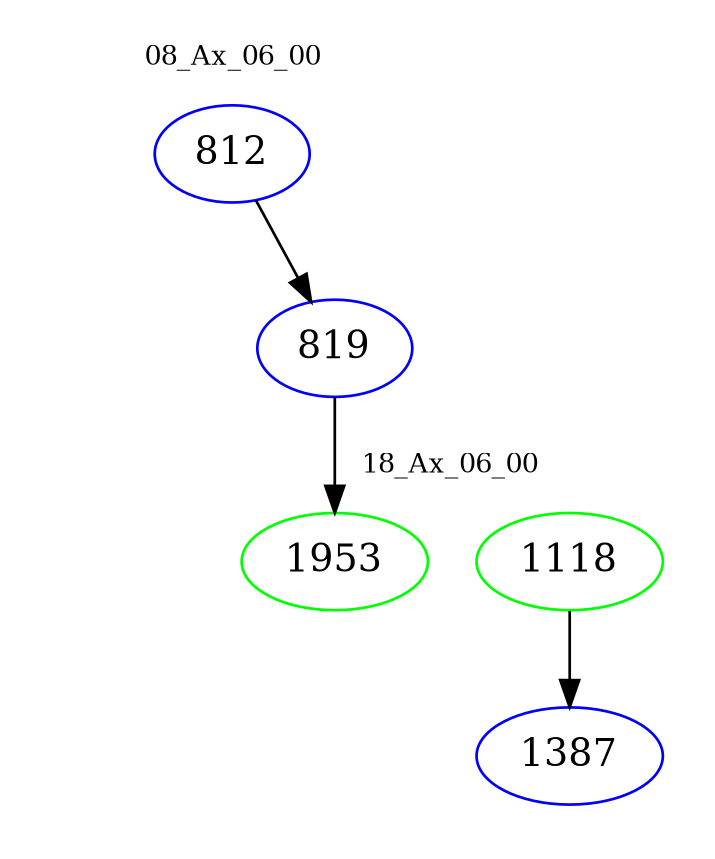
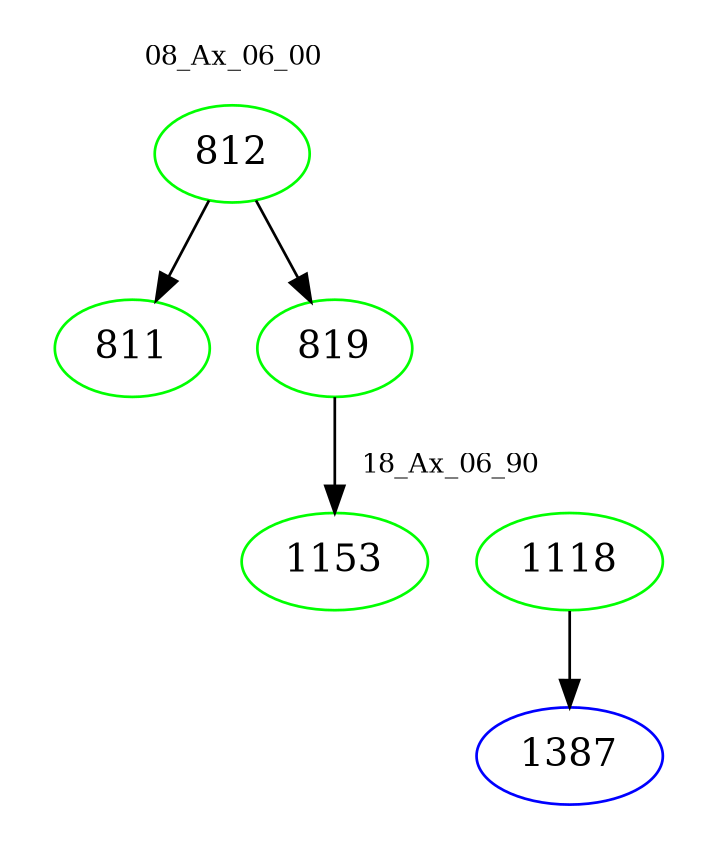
(232, 154) -> (232, 154)
none -> (132, 348)
(335, 348) -> (335, 348)
(451, 466) -> (451, 466)
(335, 562) -> (335, 562)
